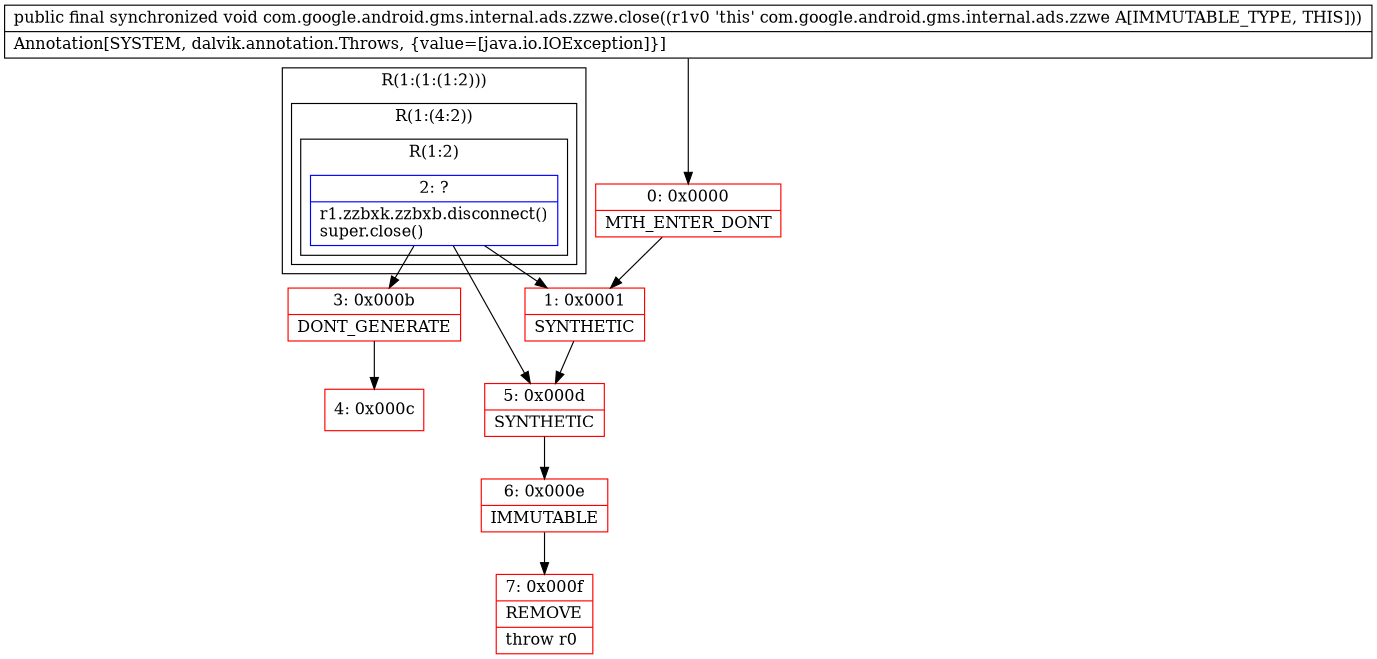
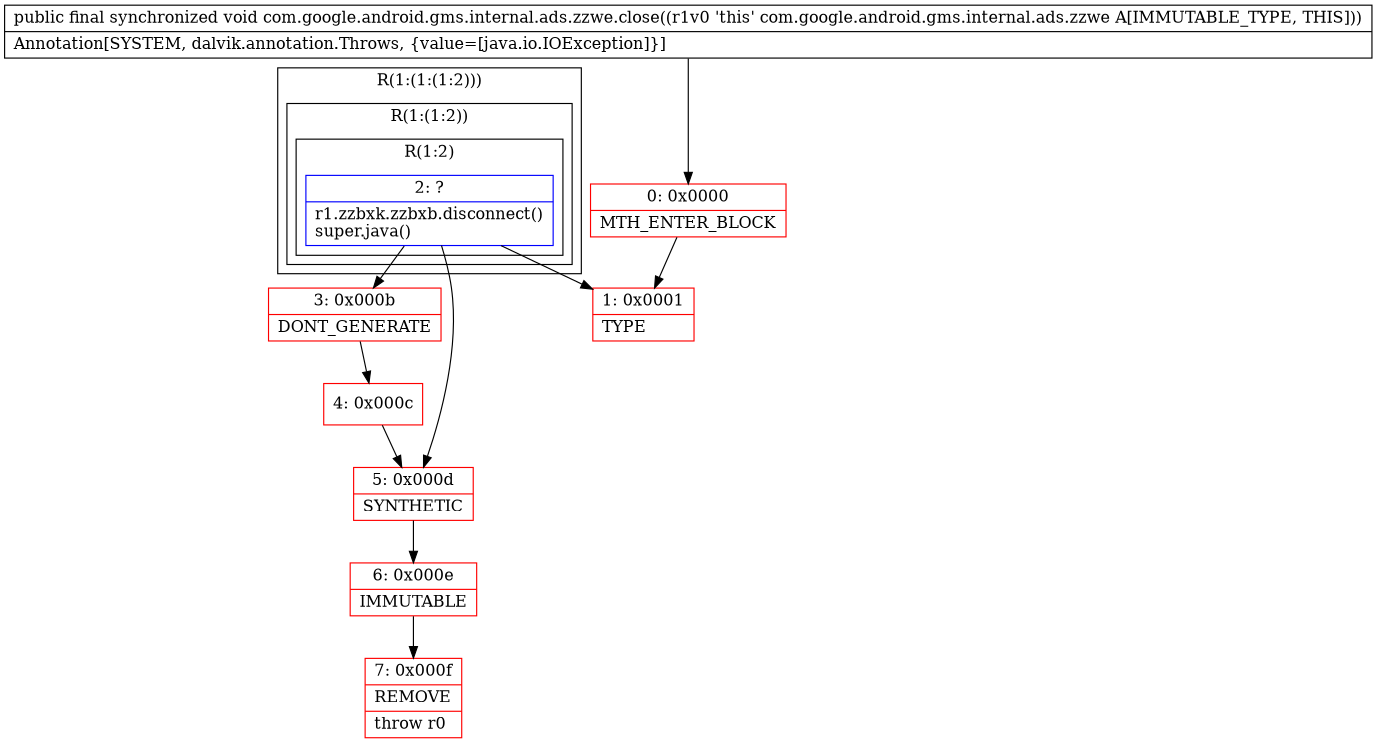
(434, 117) -> (430, 117)
(688, 223) -> (688, 223)
(372, 232) -> (363, 232)
(585, 327) -> (624, 327)
(567, 357) -> (390, 441)
